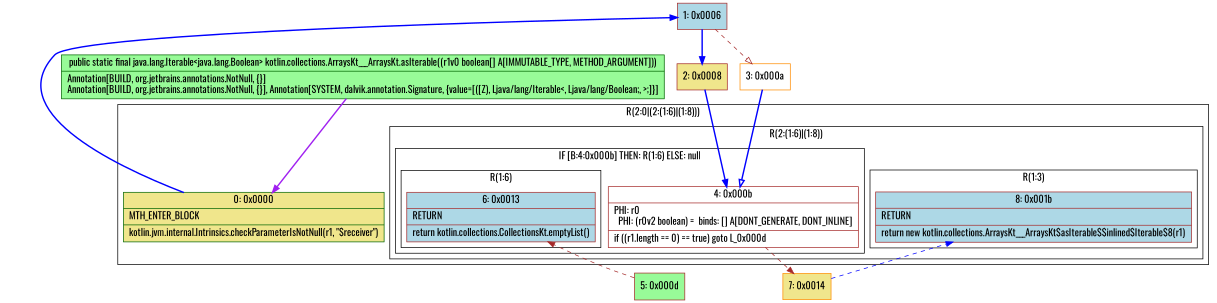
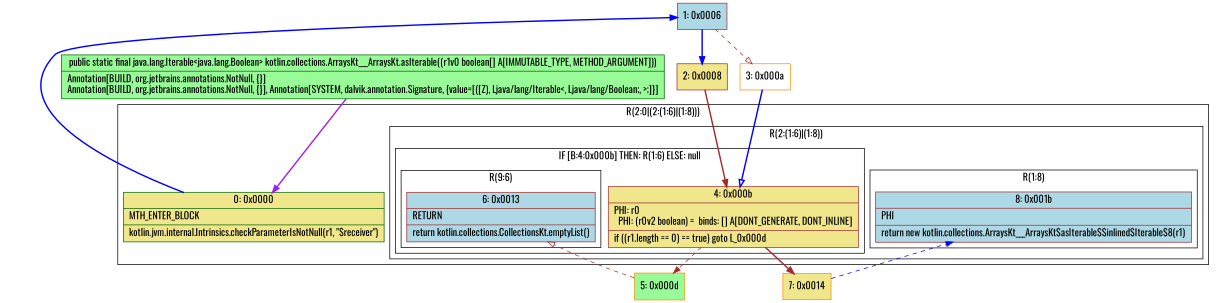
(715, 135) -> (715, 135)
(501, 178) -> (501, 178)
(1034, 178) -> (1034, 178)
(897, 216) -> (888, 216)
(733, 217) -> (733, 217)
none -> (690, 258)
(777, 258) -> (777, 258)
(610, 269) -> (610, 269)
(660, 287) -> (660, 287)
